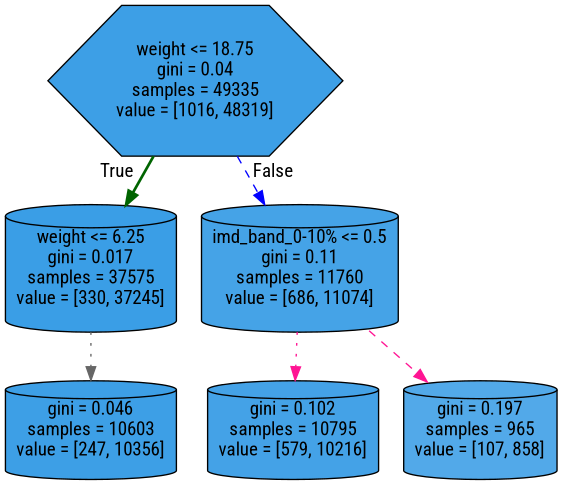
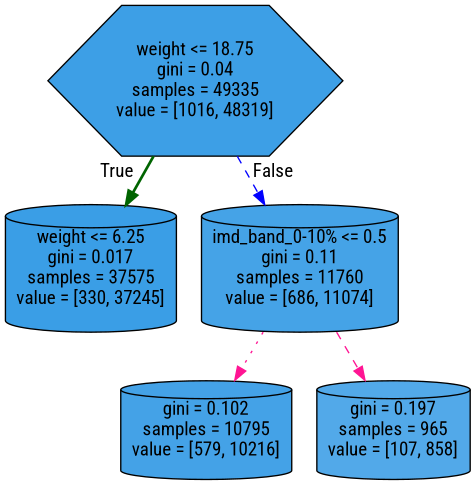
(91, 430) -> none
